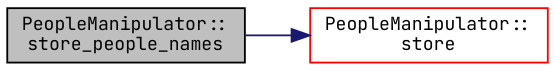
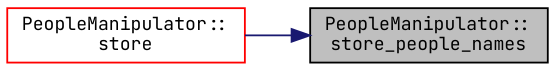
(268, 35) -> (268, 35)
